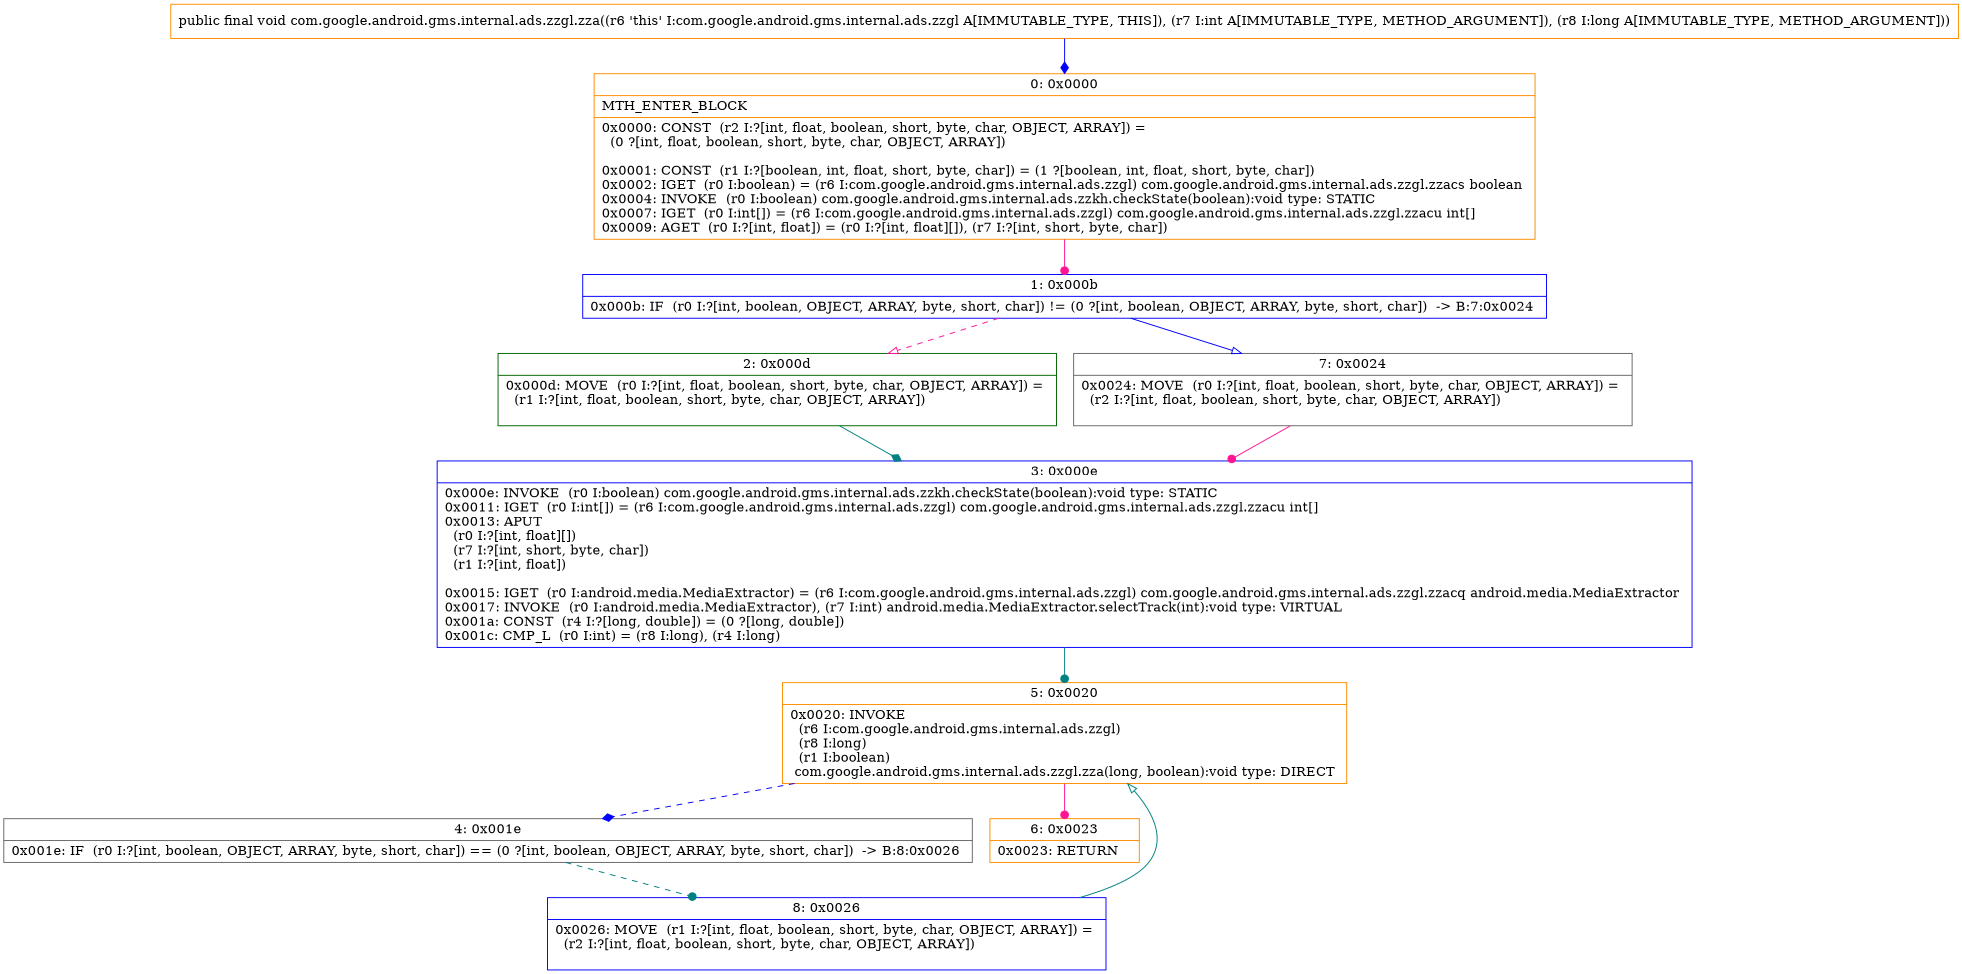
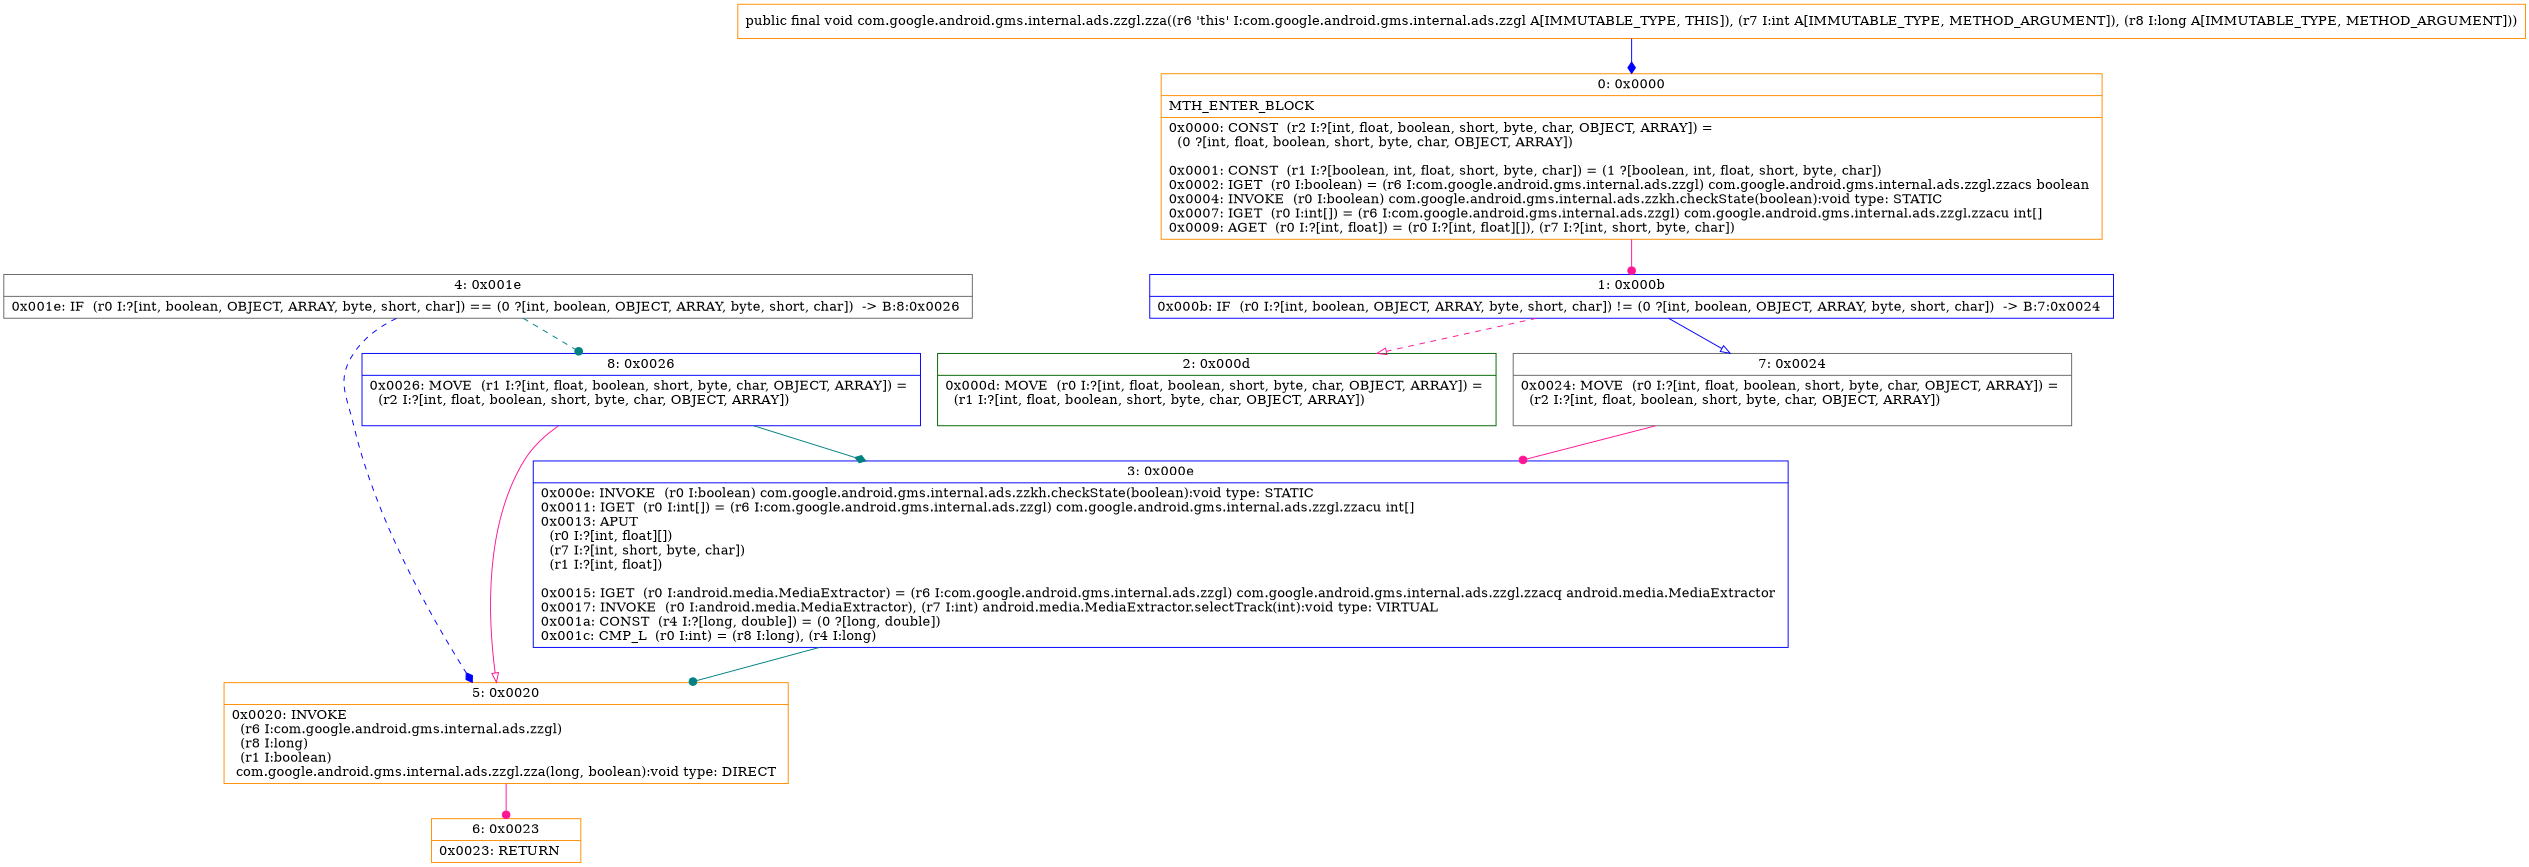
(866, 441) -> (804, 442)
(704, 800) -> (375, 493)
(1149, 862) -> (496, 540)
